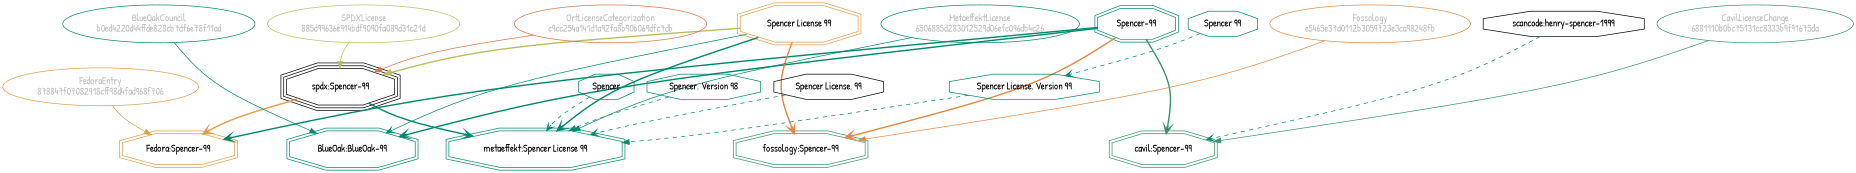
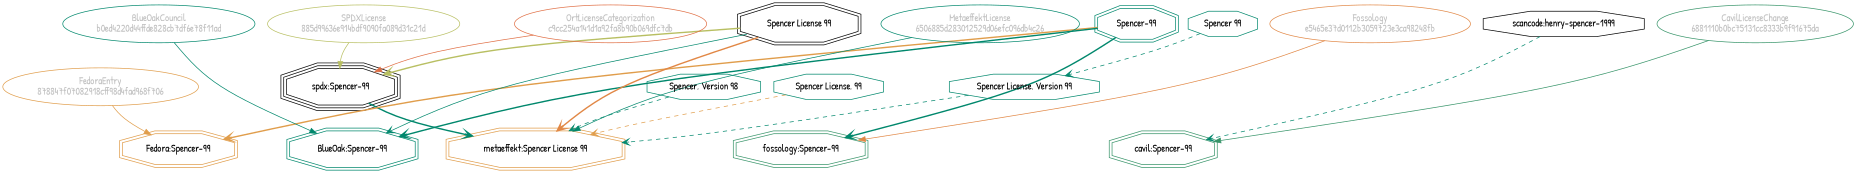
(799, 24) -> (799, 24)
(564, 42) -> (564, 42)
(684, 67) -> (684, 67)
(646, 77) -> (646, 77)
(1167, 81) -> none
(781, 85) -> none
(606, 87) -> none
(829, 87) -> (829, 87)
(989, 98) -> (989, 98)
(622, 111) -> (622, 111)
(252, 113) -> none
(692, 113) -> (692, 113)
(799, 121) -> (799, 121)
(352, 149) -> (352, 149)
(536, 149) -> (536, 149)
